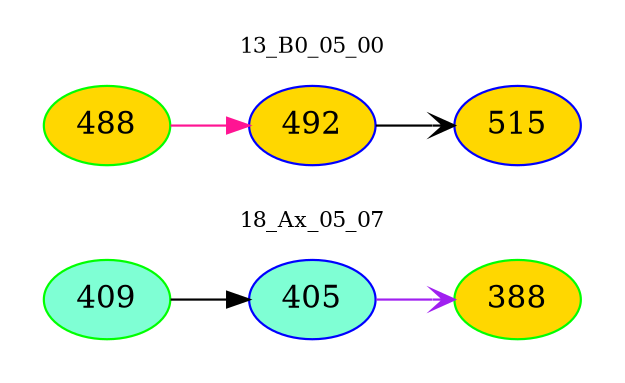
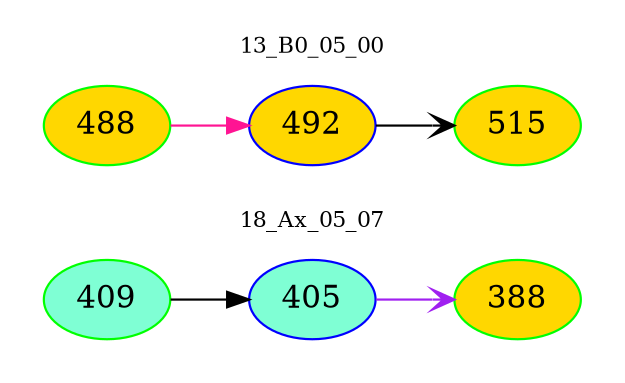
(518, 126) -> (518, 126)
